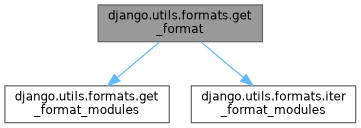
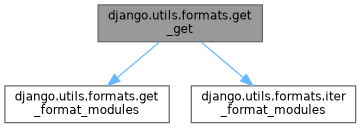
(180, 23) -> (180, 23)
